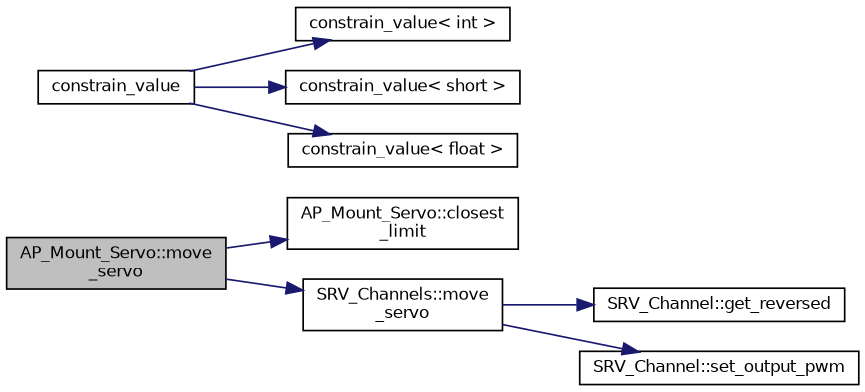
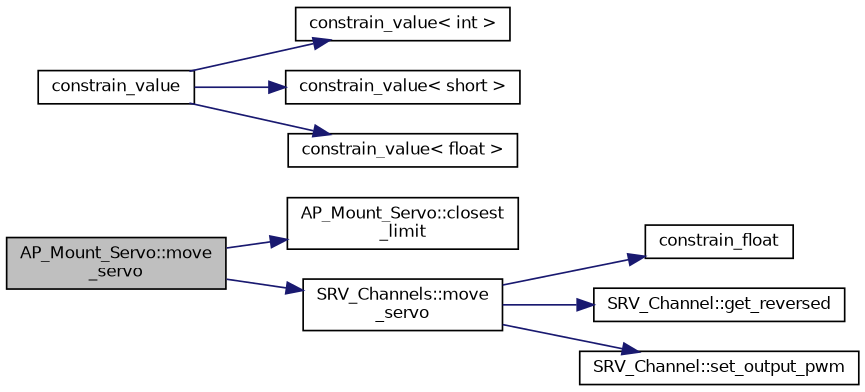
none -> (719, 242)
